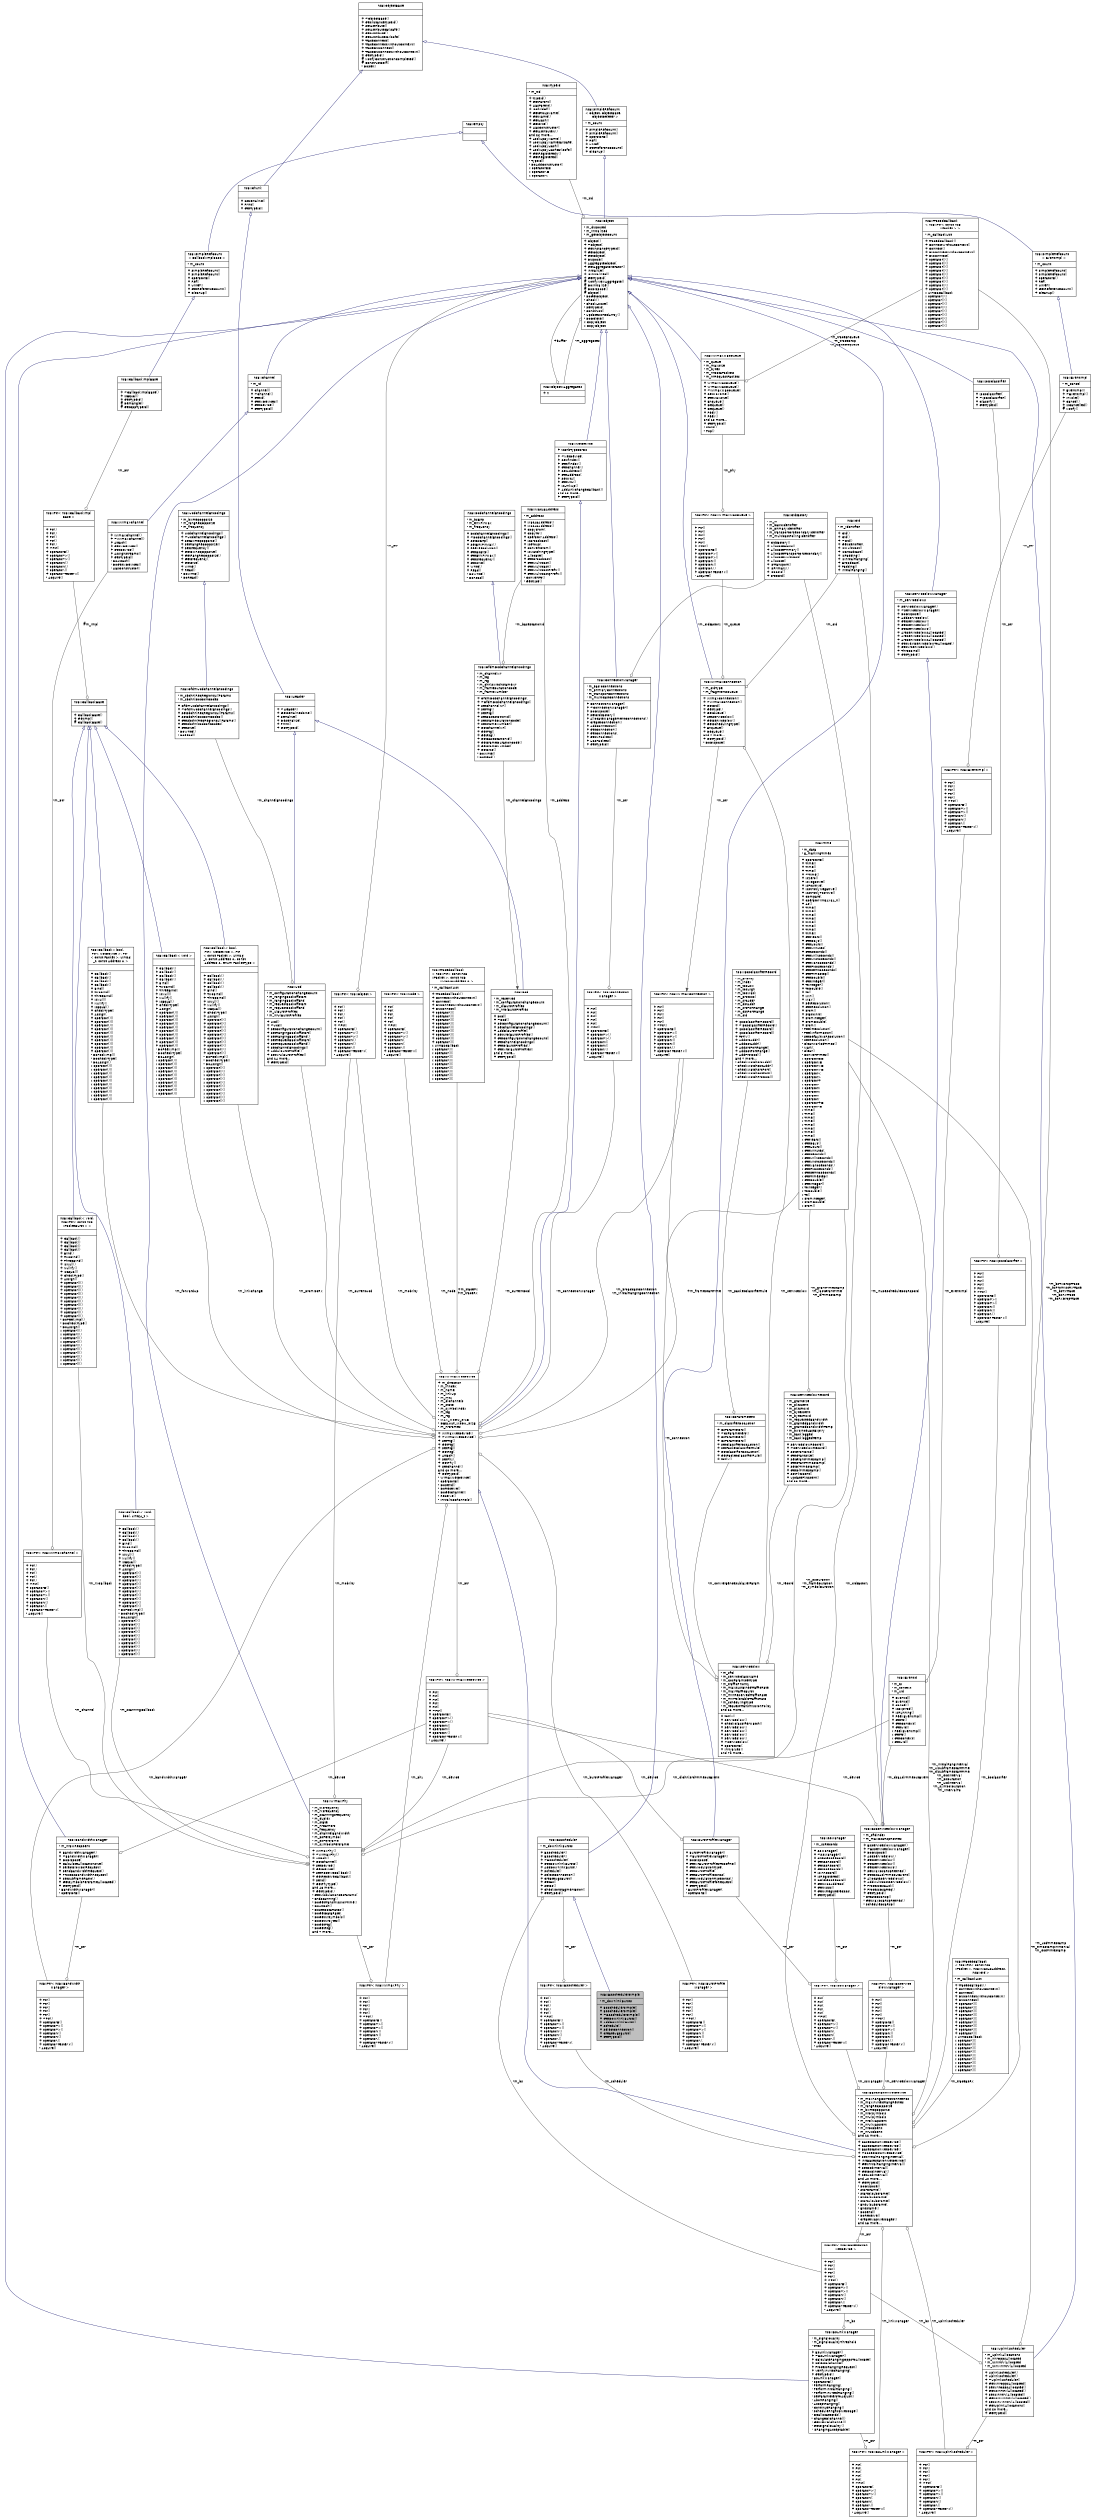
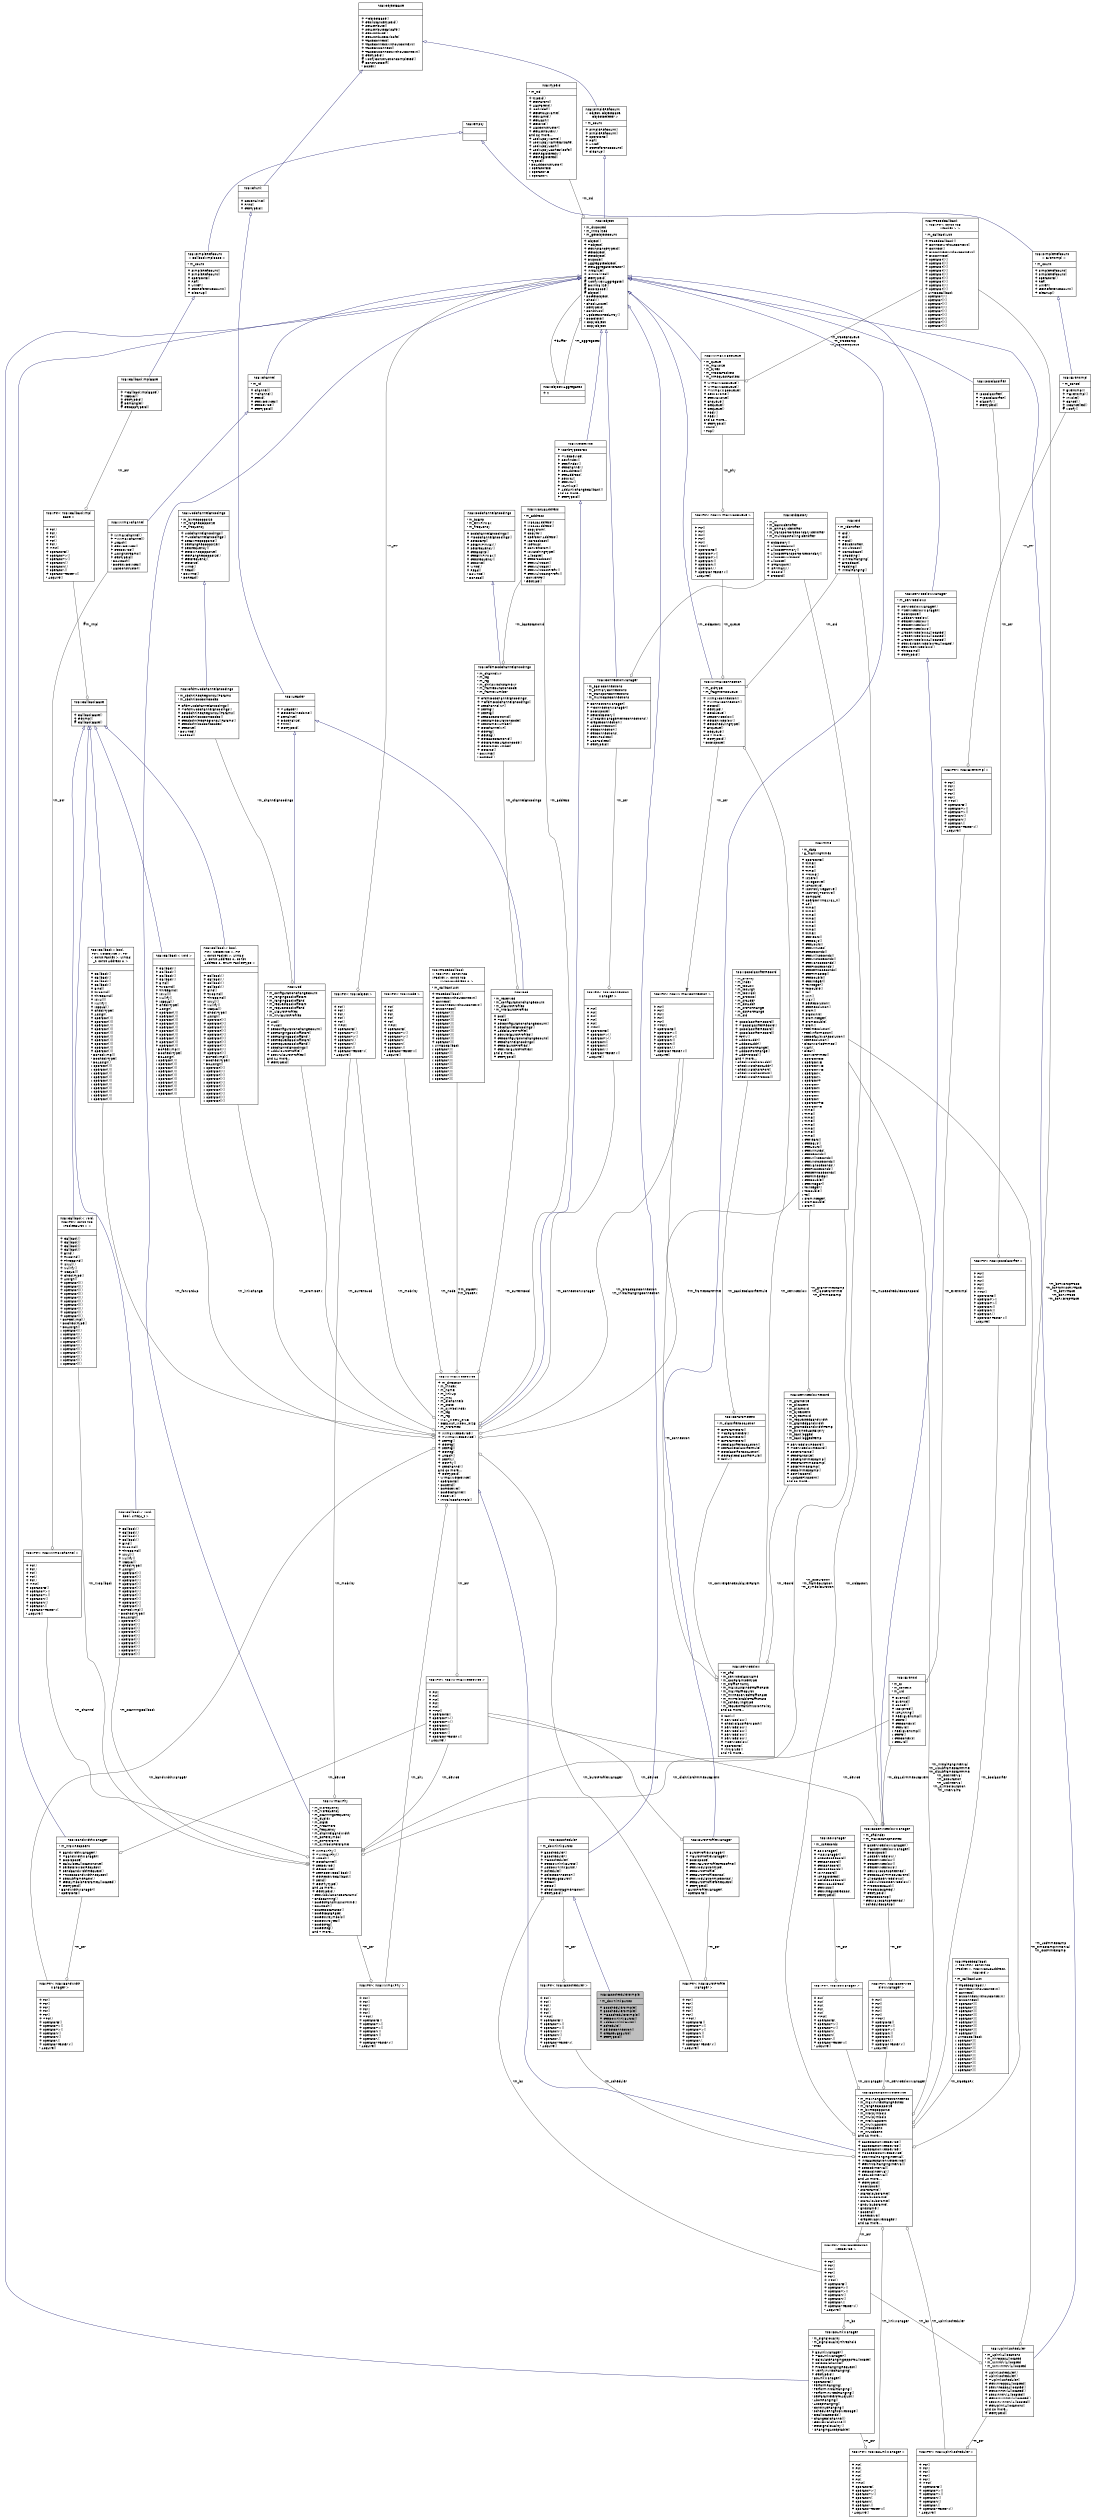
(483, 548) -> (481, 548)
(507, 873) -> (507, 873)
(772, 1940) -> (708, 1937)
